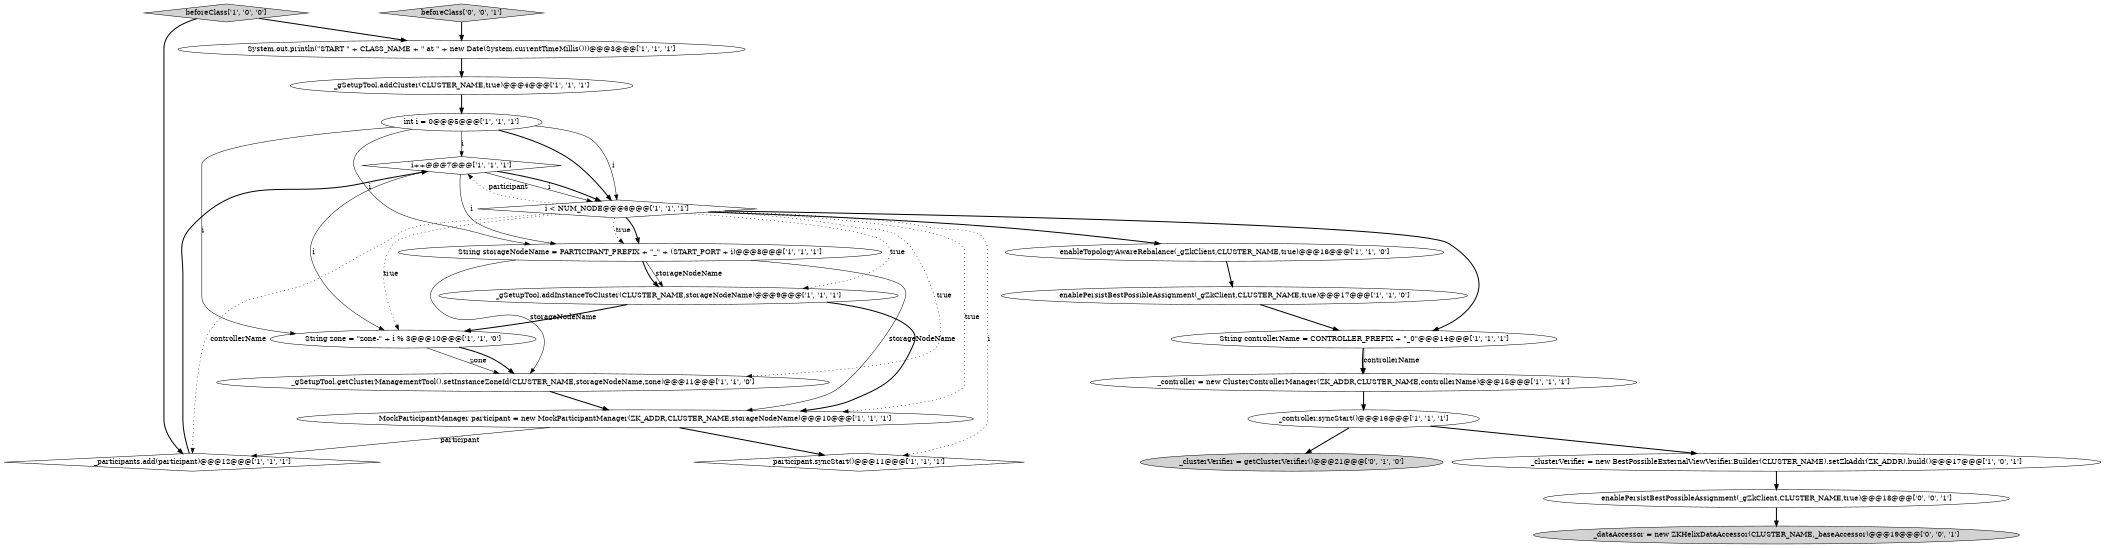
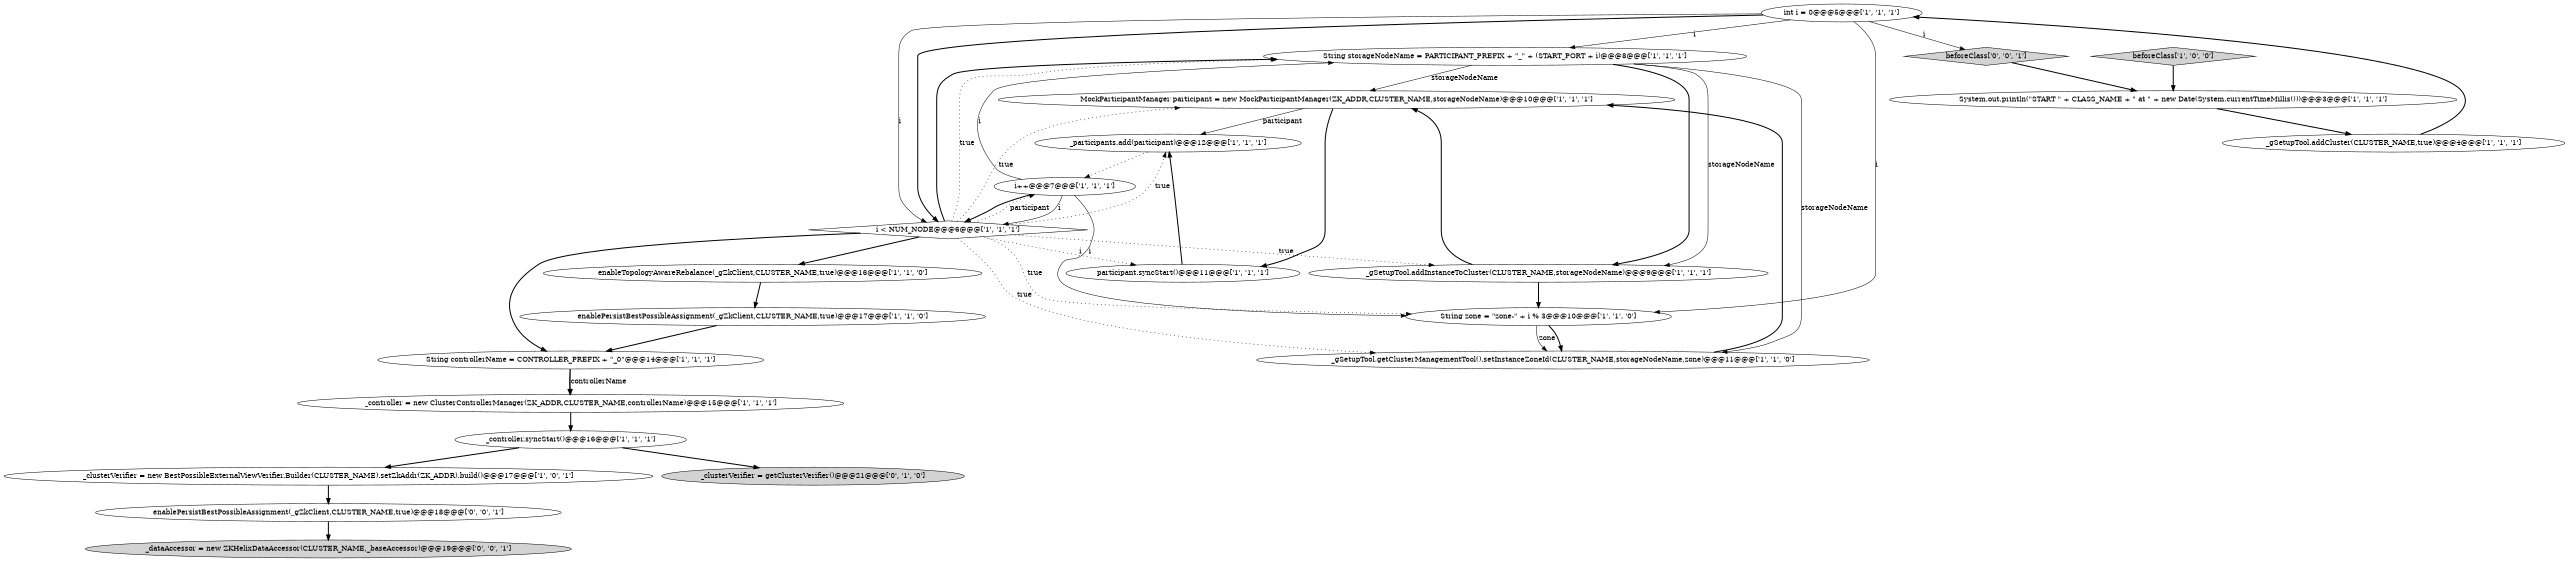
(462, 141) -> (1915, 35)
(462, 166) -> (1065, 186)
(196, 222) -> (1118, 164)
(164, 228) -> (1176, 211)
(238, 339) -> (1163, 186)
(192, 462) -> (1168, 143)
(859, 462) -> (1183, 273)
